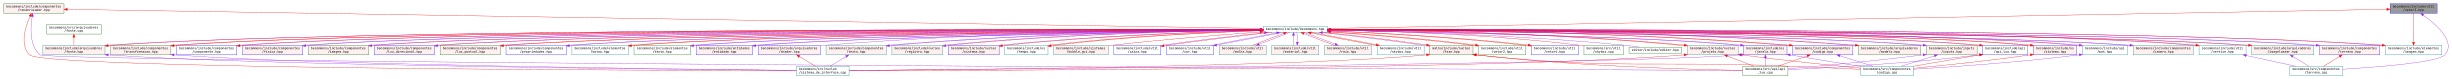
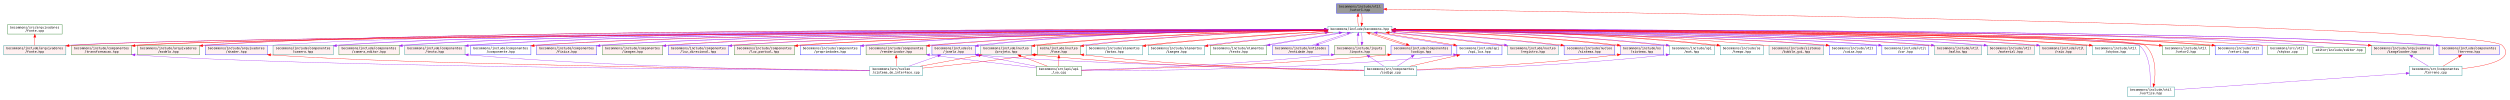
(2414, 28) -> (1362, 18)
none -> (1125, 34)
none -> (369, 50)
(2271, 61) -> (2290, 82)
(2419, 62) -> (1973, 20)
(452, 66) -> none
